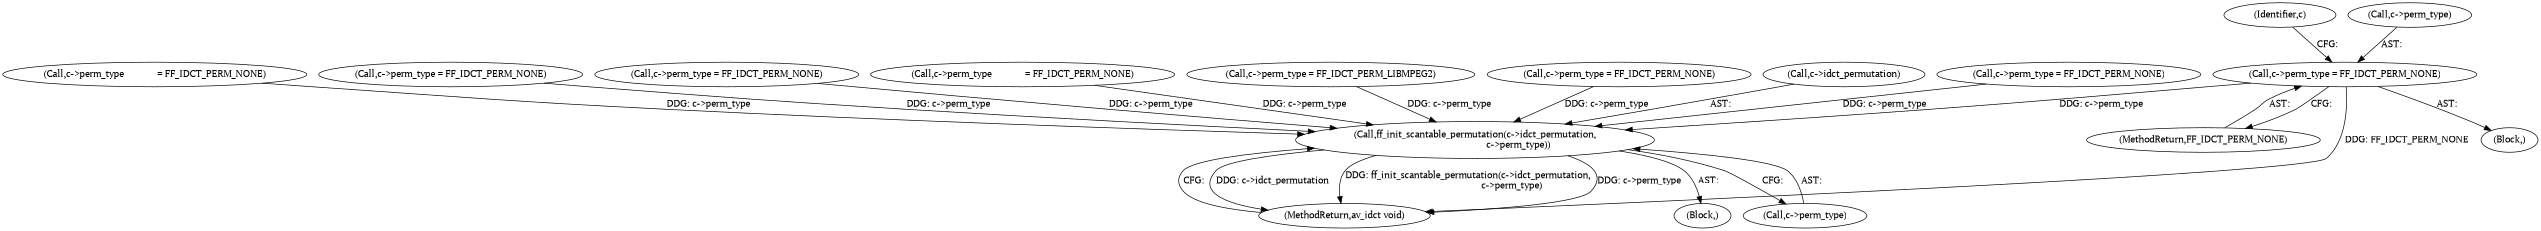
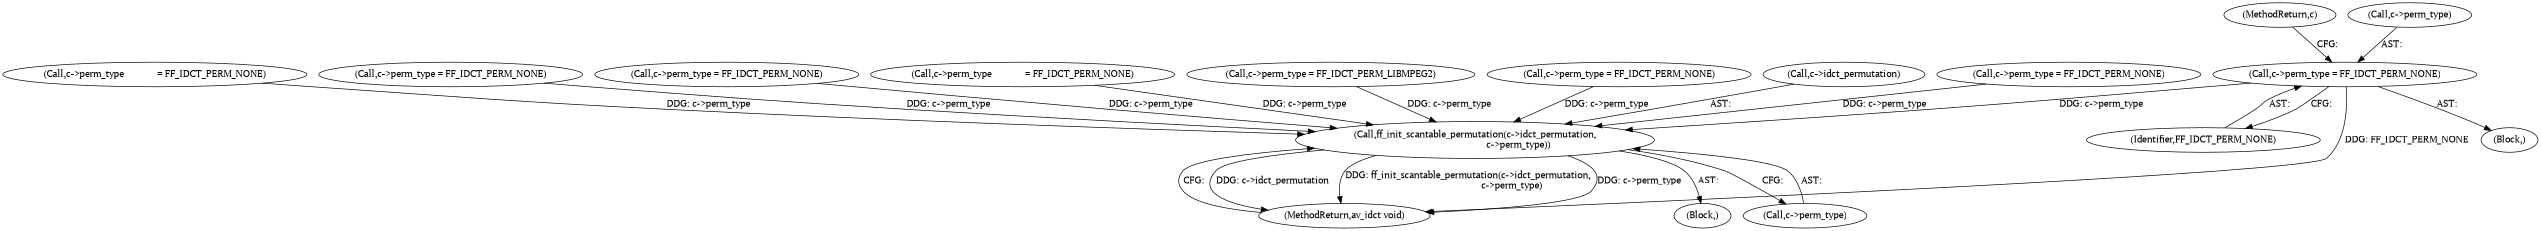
(2280, 15) -> (2280, 15)
(2203, 140) -> (2203, 140)
